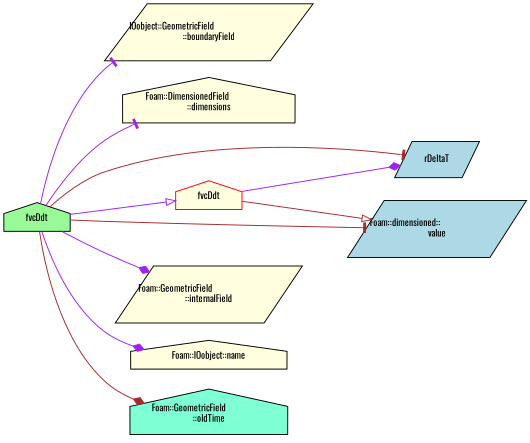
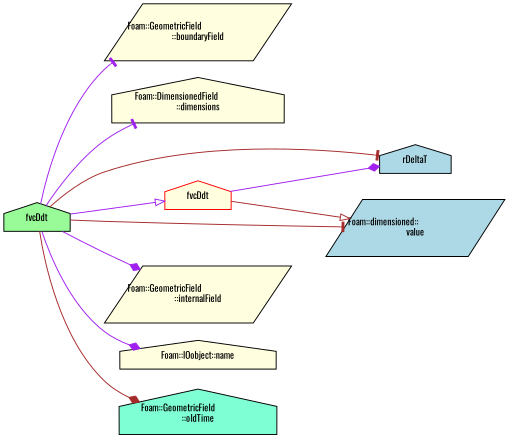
(209, 32) -> (198, 32)
(437, 160) -> (415, 161)
